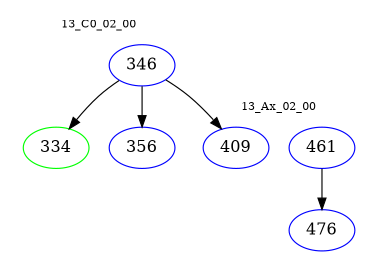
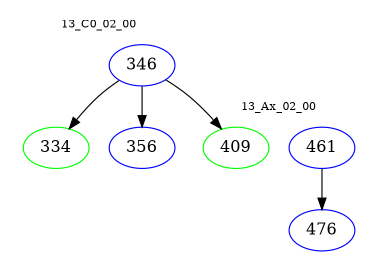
(236, 148) -> (236, 148)
